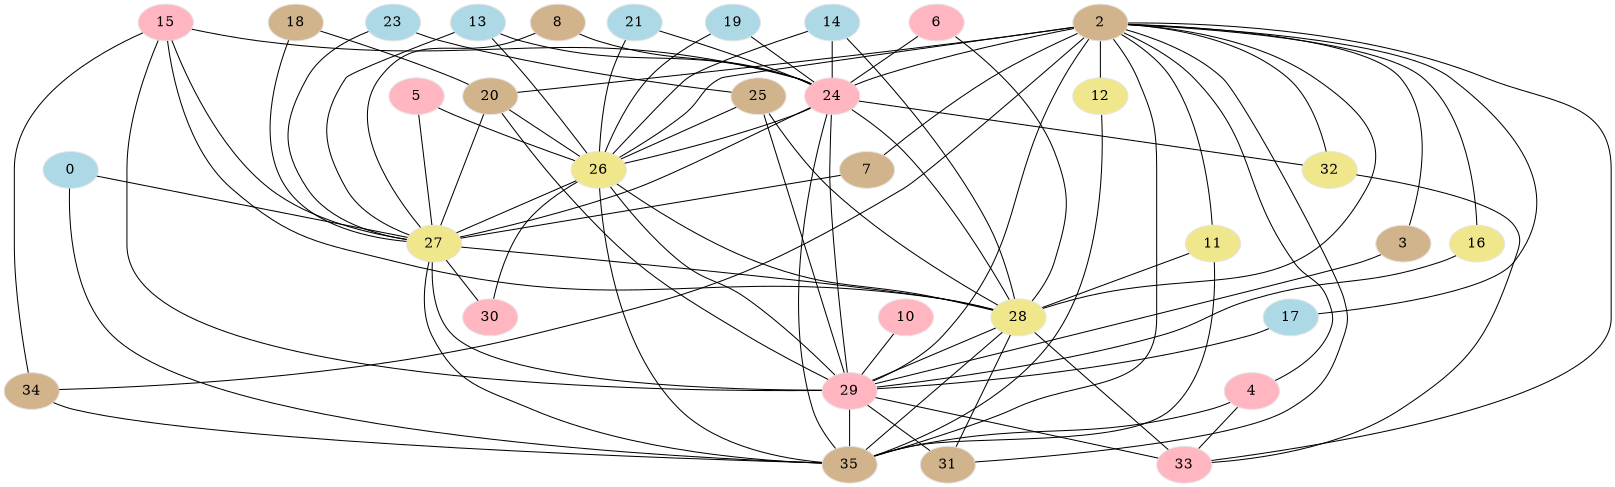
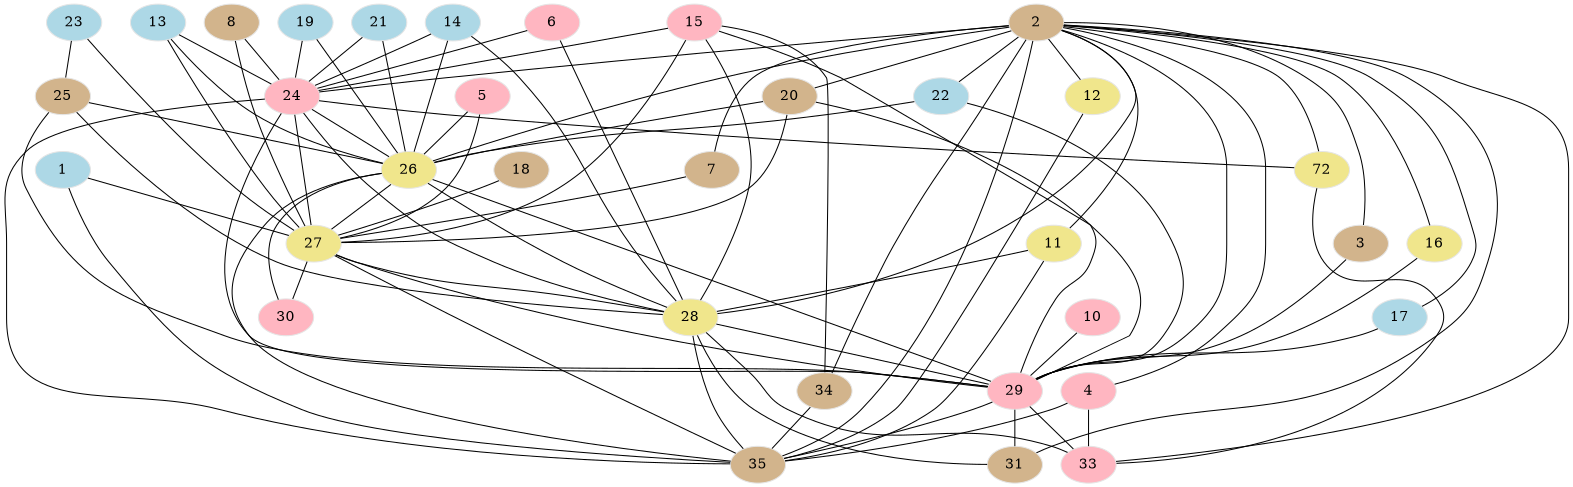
(410, 61) -> none
none -> (941, 96)
(71, 170) -> (63, 170)
(1330, 170) -> (1322, 170)
